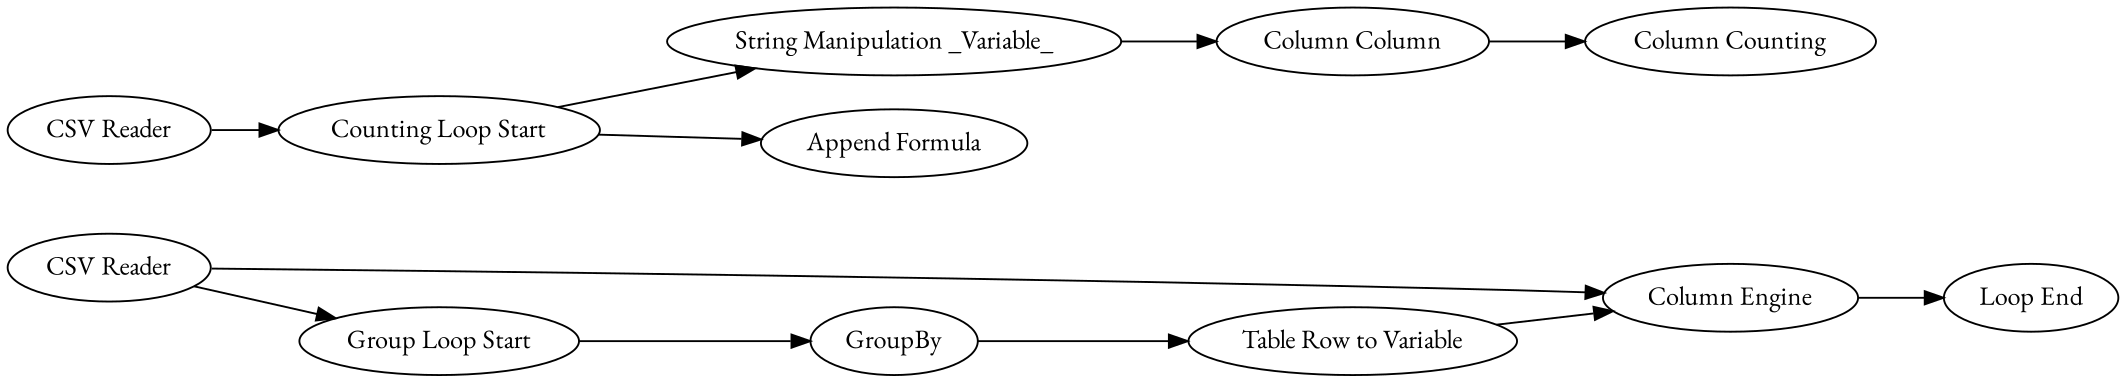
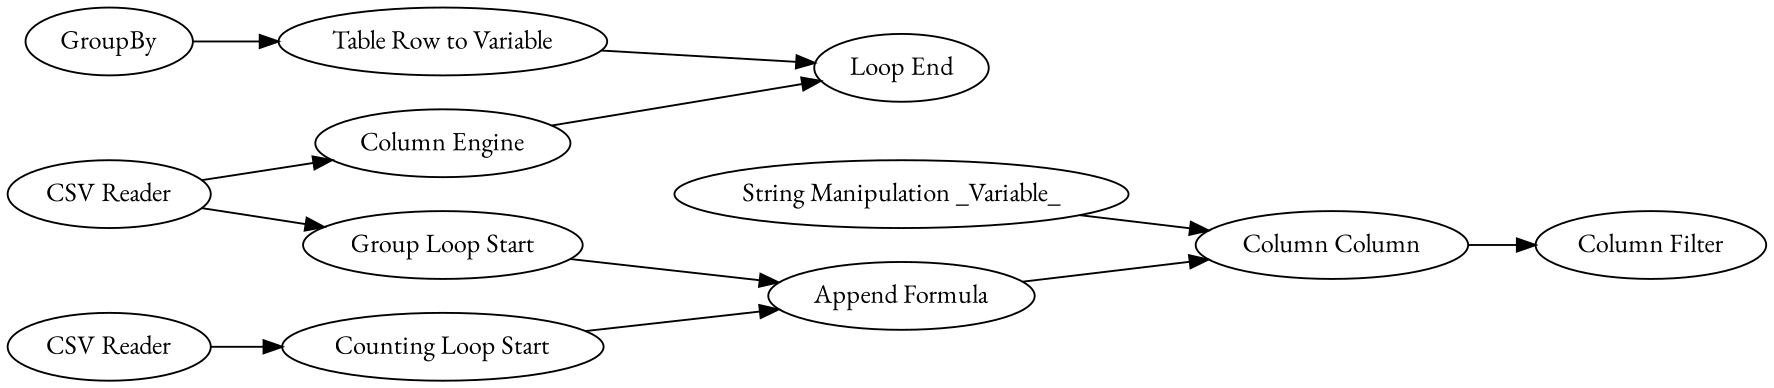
(1731, 41) -> (1651, 245)
(647, 90) -> none
none -> (1106, 272)
(1545, 319) -> (699, 56)
(685, 341) -> (665, 270)
